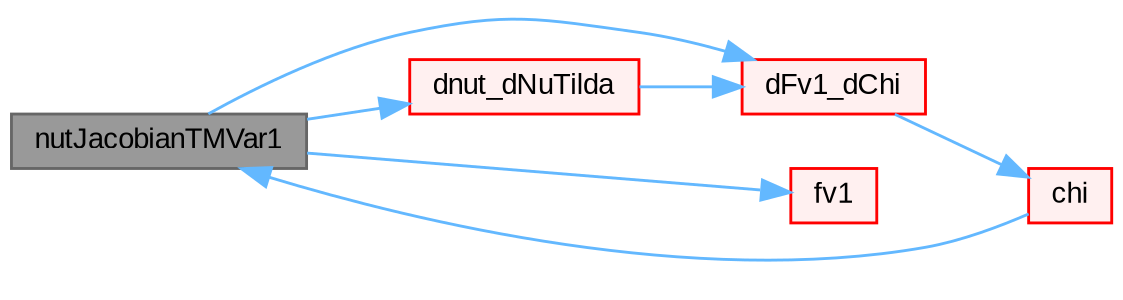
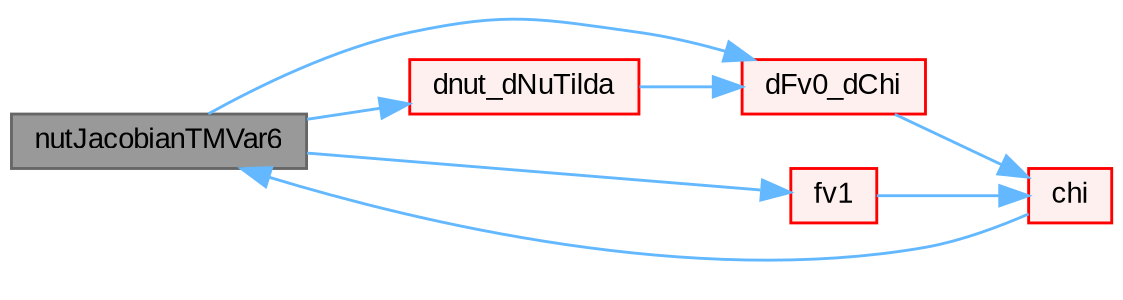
(834, 87) -> (834, 87)
(159, 141) -> (159, 141)
none -> (938, 196)
